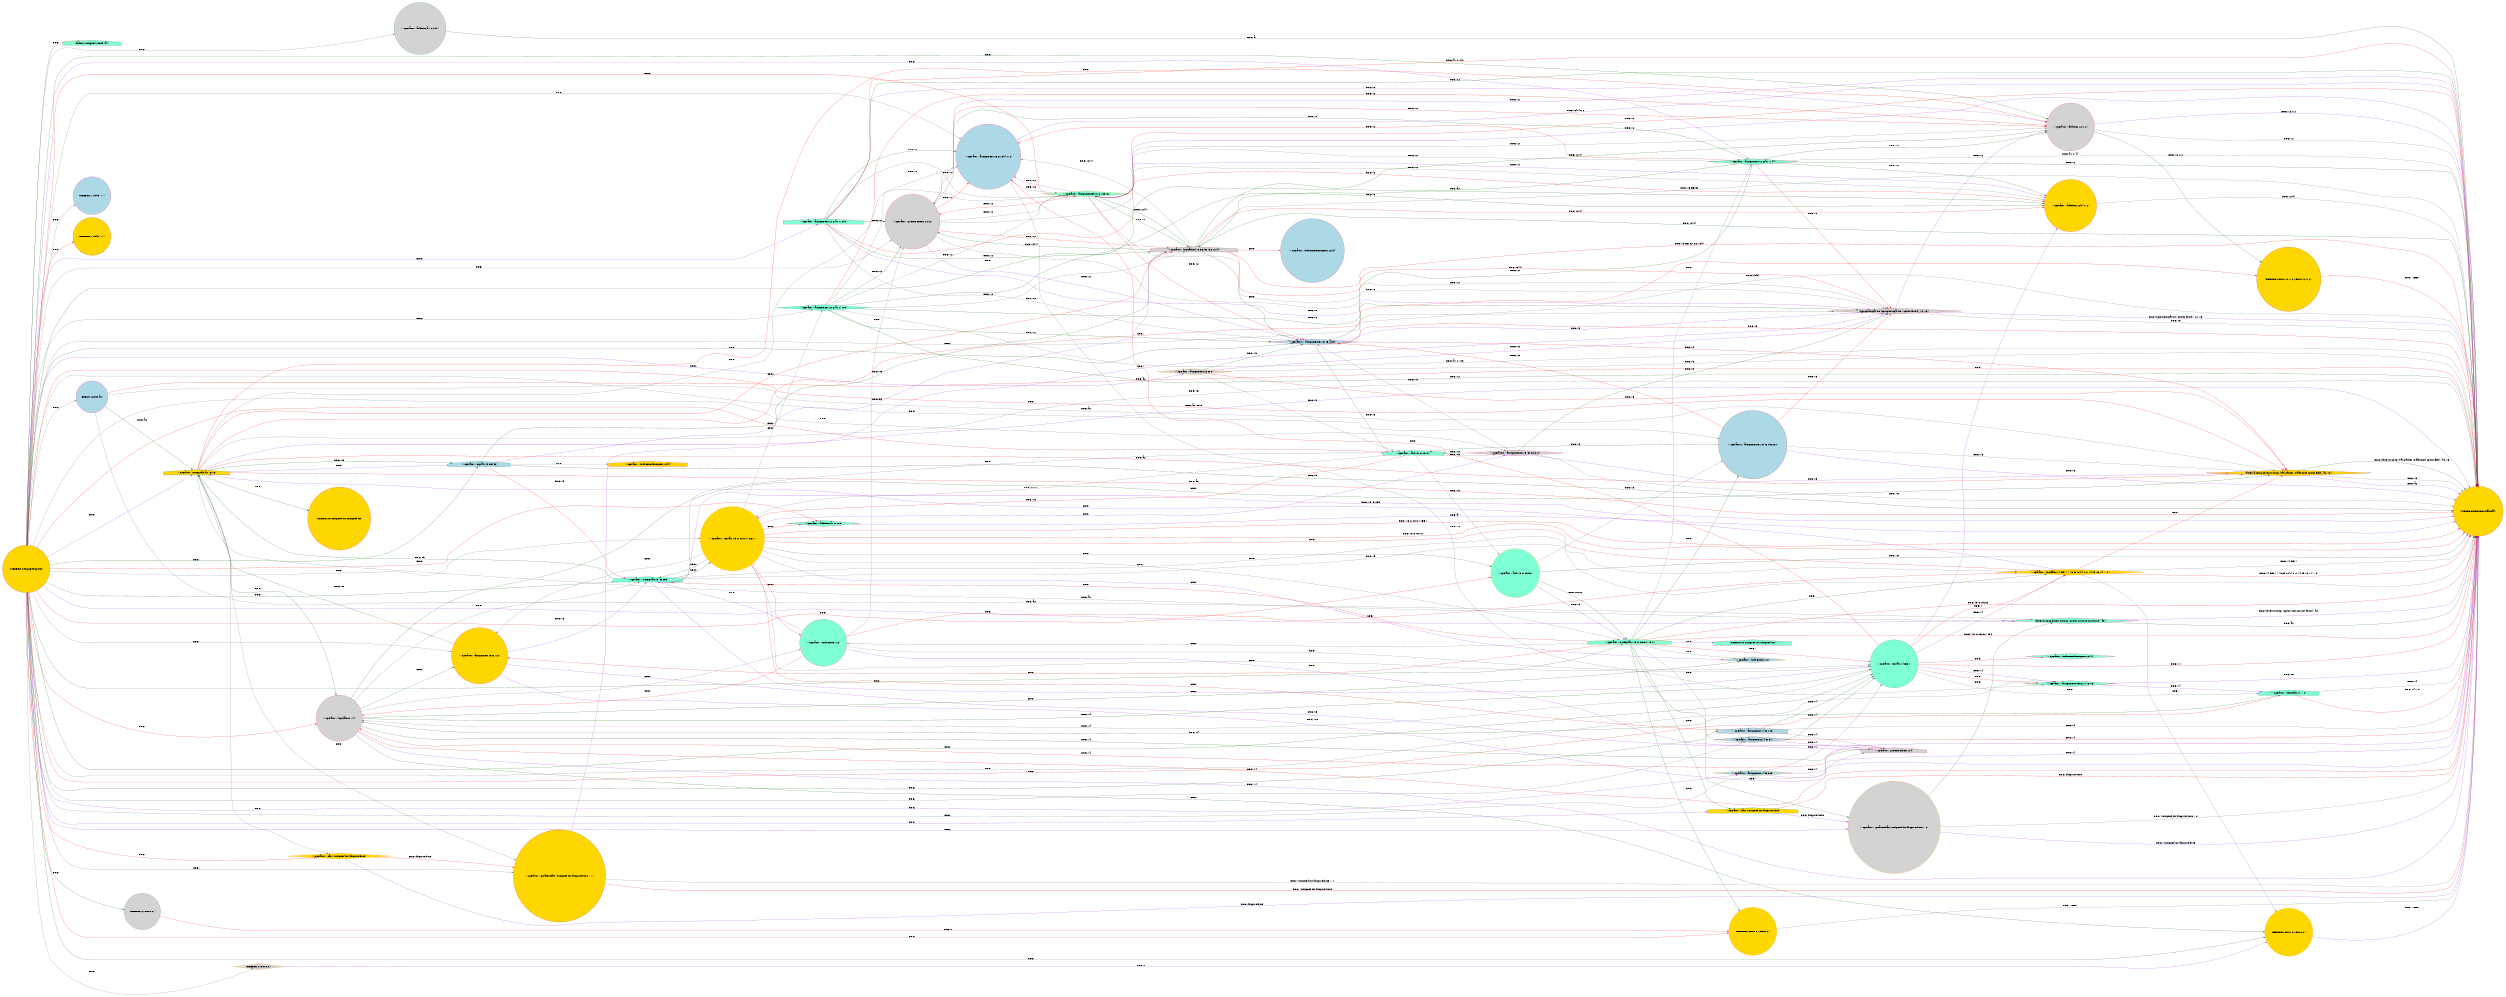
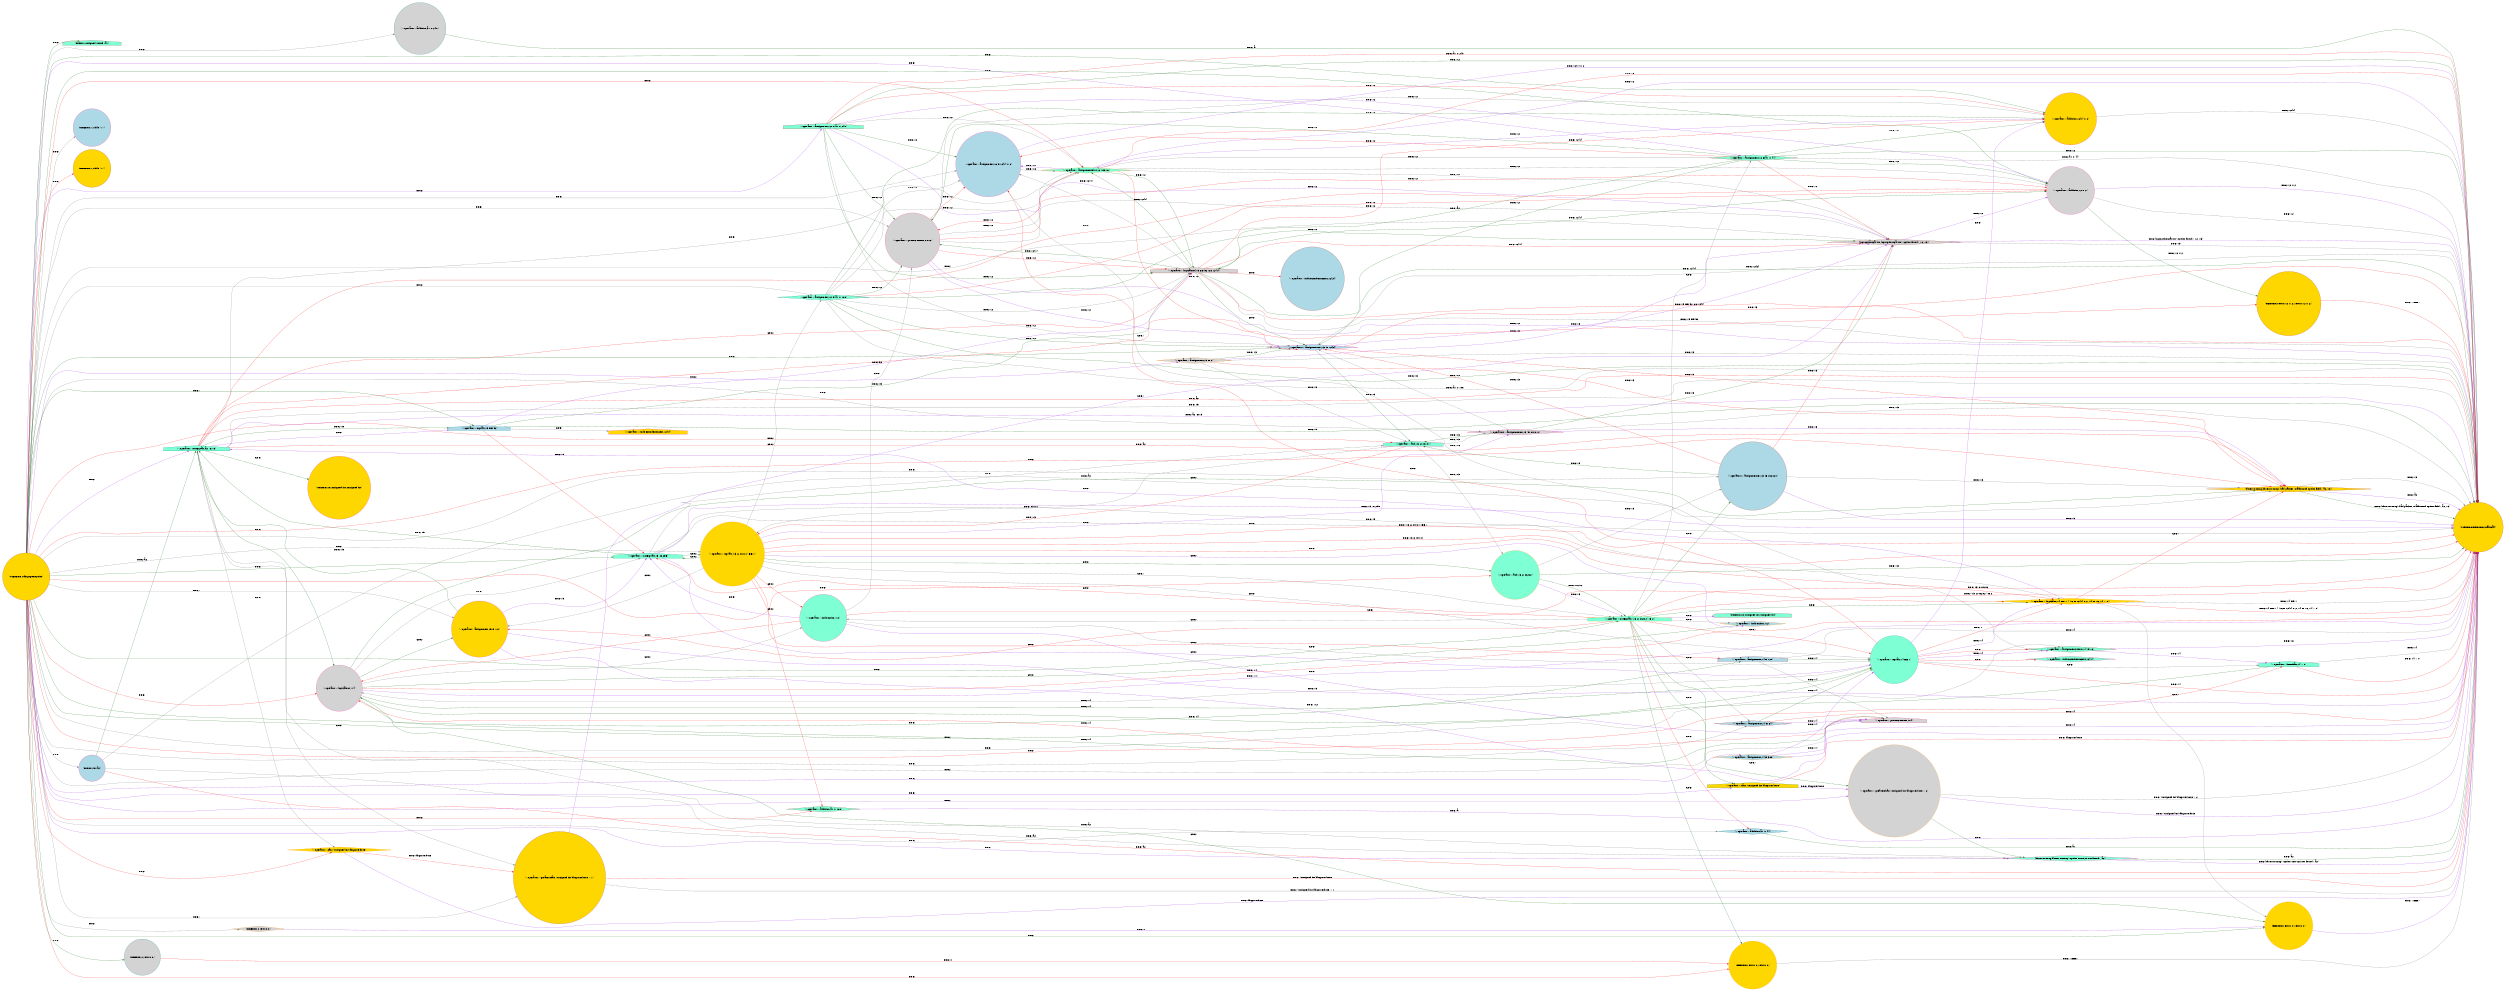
(92, 397) -> (92, 768)
(197, 473) -> (197, 449)
none -> (1753, 831)
